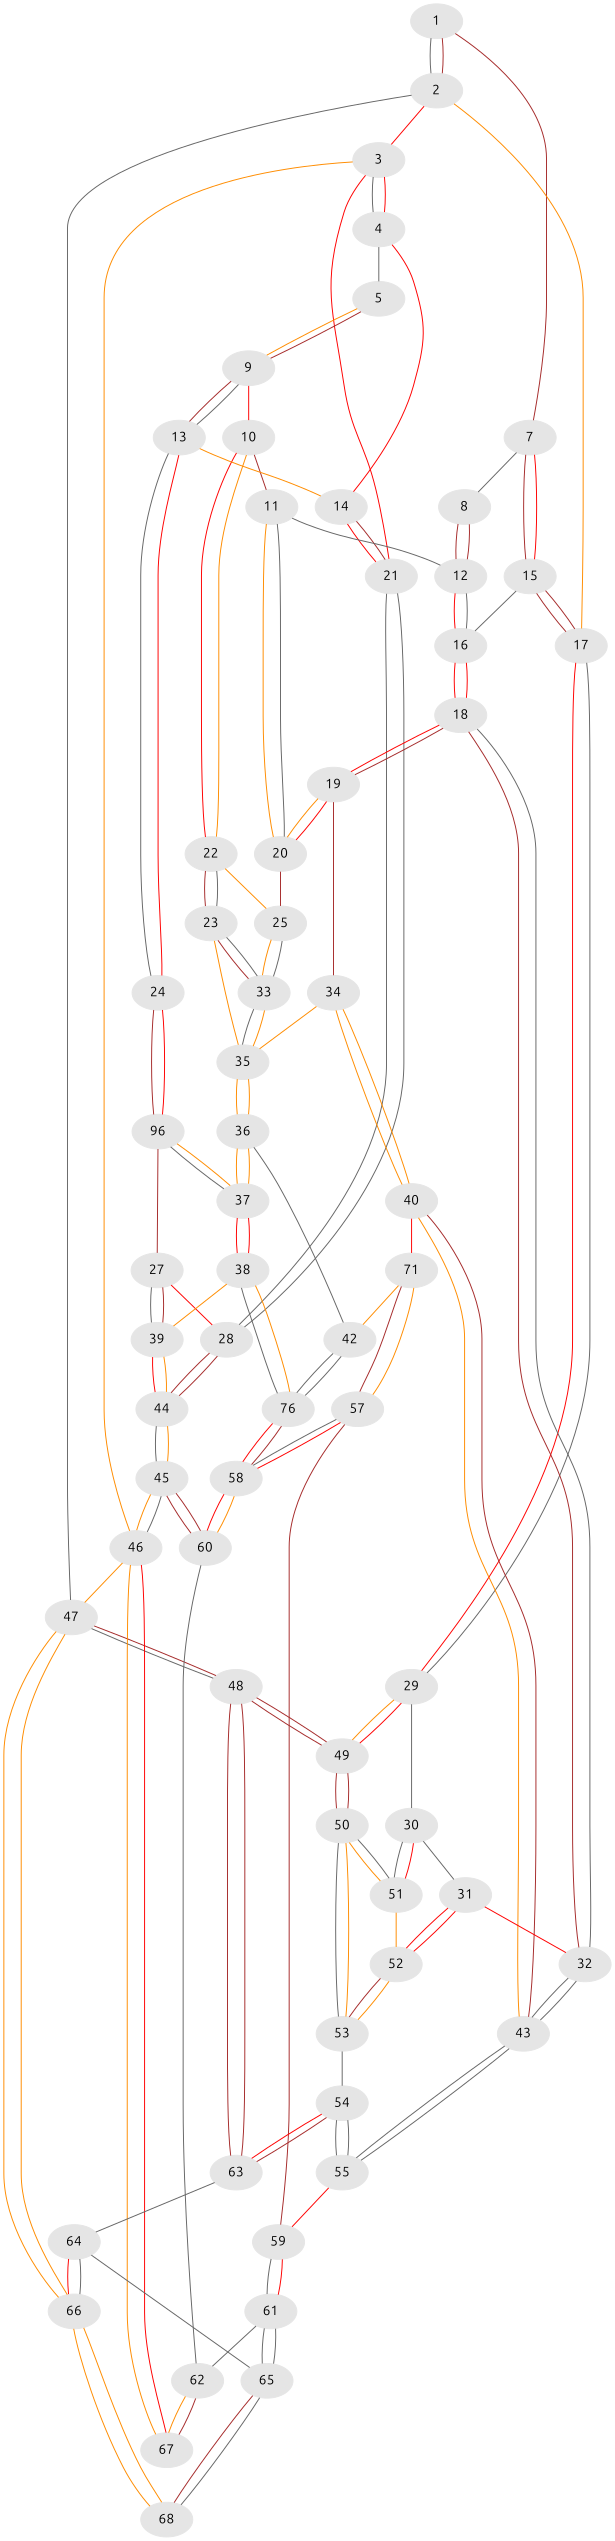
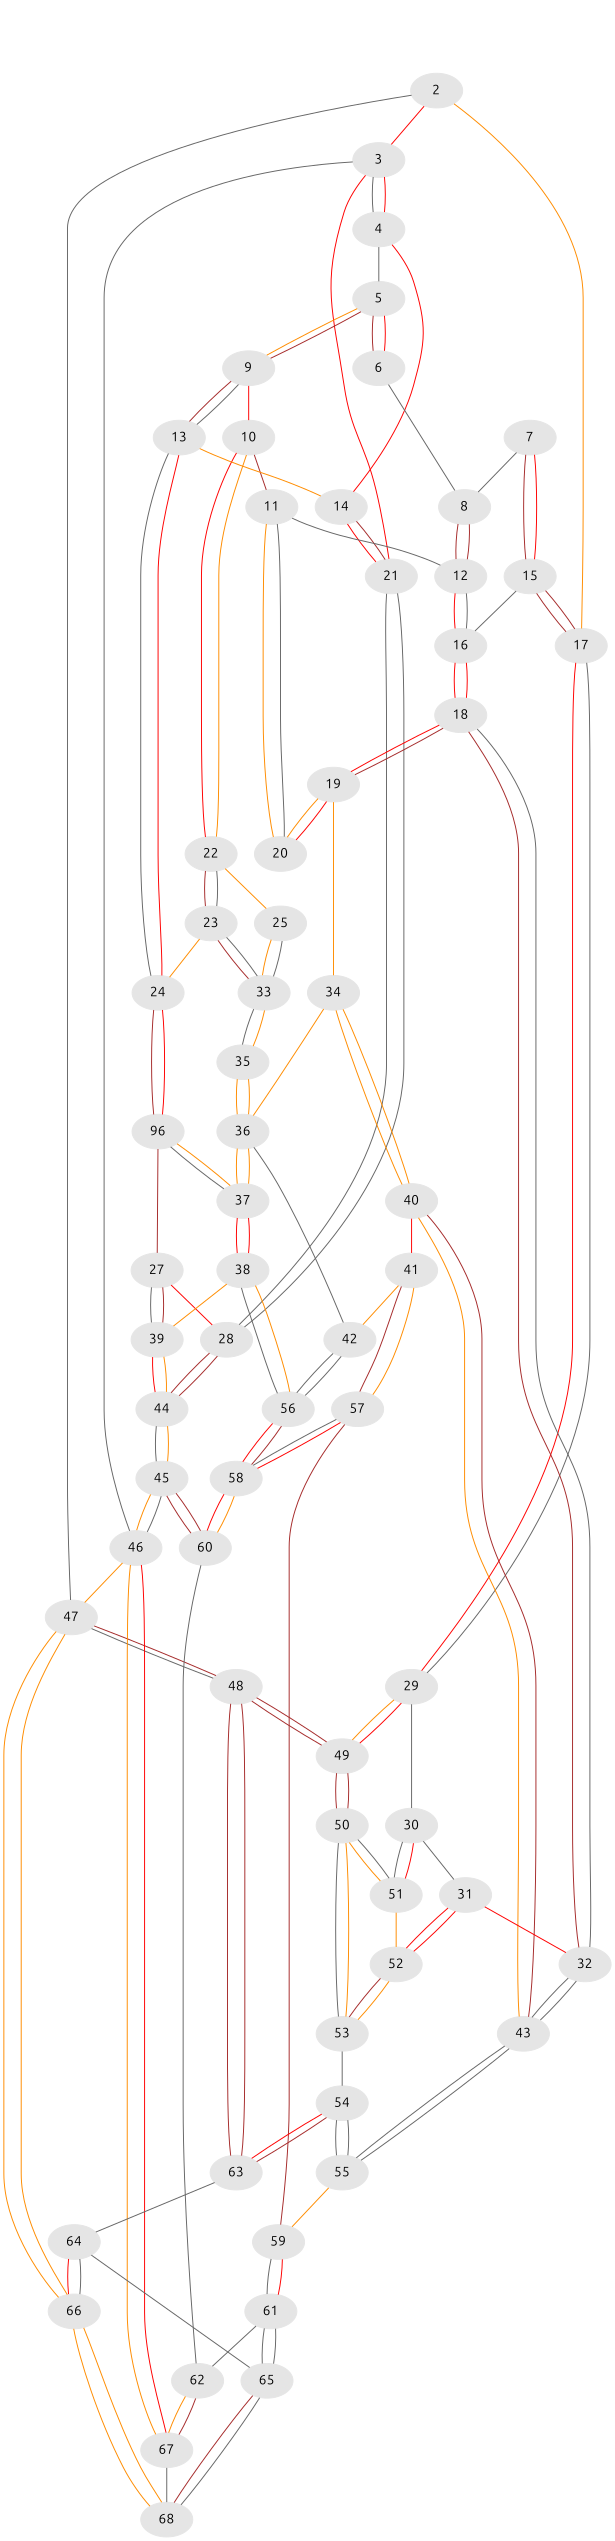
(437, 21) -> none
none -> (379, 368)
(104, 762) -> (104, 762)
(280, 889) -> none
(334, 889) -> (334, 889)
(225, 993) -> (185, 958)
(288, 1028) -> (289, 1063)
(412, 1270) -> (412, 1270)
(288, 1409) -> (288, 1409)
(310, 2207) -> (310, 2207)
none -> (167, 2485)
